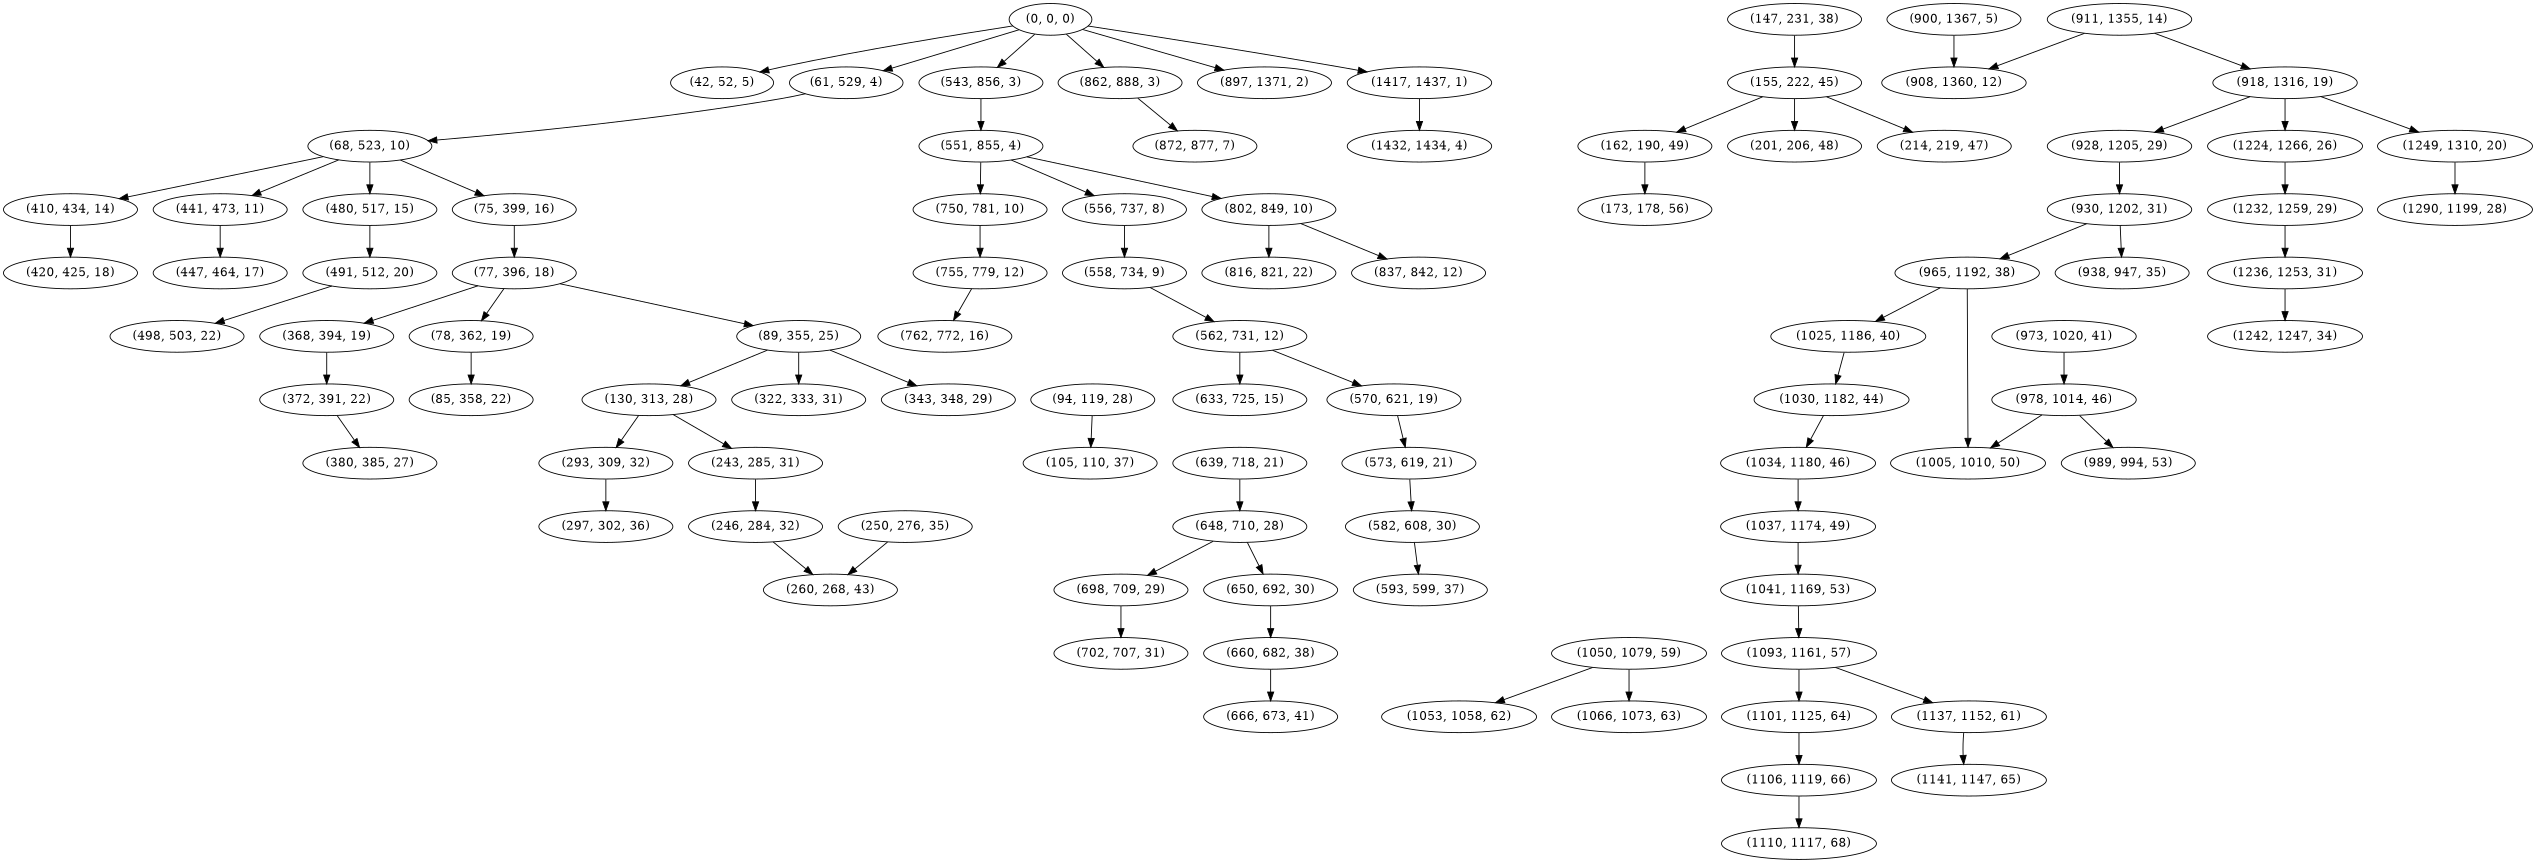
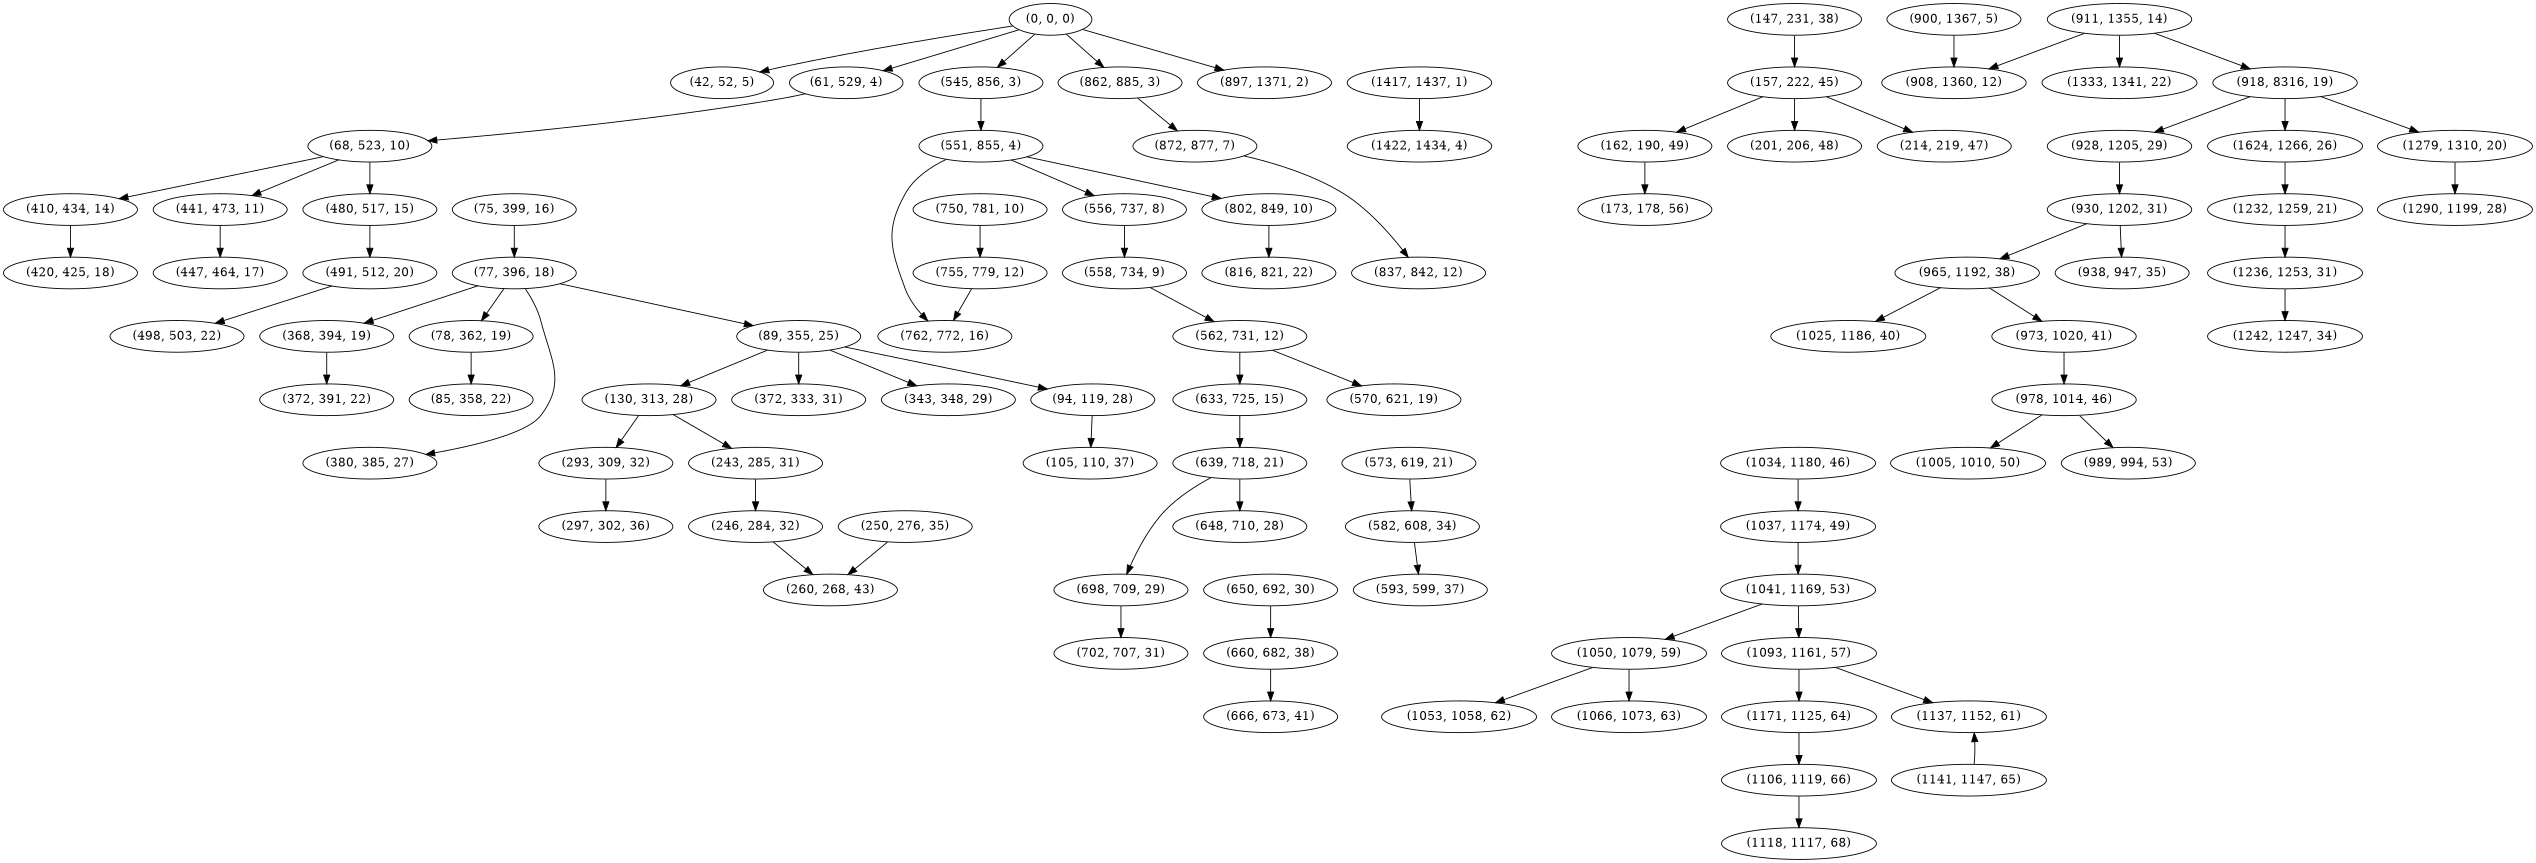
(1223, 47) -> none
(981, 83) -> (981, 83)
(1120, 83) -> (1120, 83)
(1795, 83) -> (1795, 83)
none -> (2119, 83)
(2285, 83) -> (2285, 83)
(1419, 146) -> (1419, 146)
(2285, 146) -> (2285, 146)
(2455, 146) -> (2455, 146)
(981, 174) -> (892, 229)
(438, 176) -> none
(2285, 210) -> (2285, 210)
(1340, 240) -> (1333, 188)
(1968, 364) -> (2012, 302)
none -> (942, 367)
(799, 400) -> (799, 400)
(1832, 400) -> none
none -> (1240, 427)
(1400, 427) -> none
(346, 428) -> (547, 407)
(1412, 527) -> (1412, 527)
(1253, 554) -> none
(1184, 556) -> (1162, 514)
none -> (1718, 620)
(1799, 717) -> (1799, 717)
(1963, 744) -> (1975, 753)
(1799, 844) -> (1799, 844)
